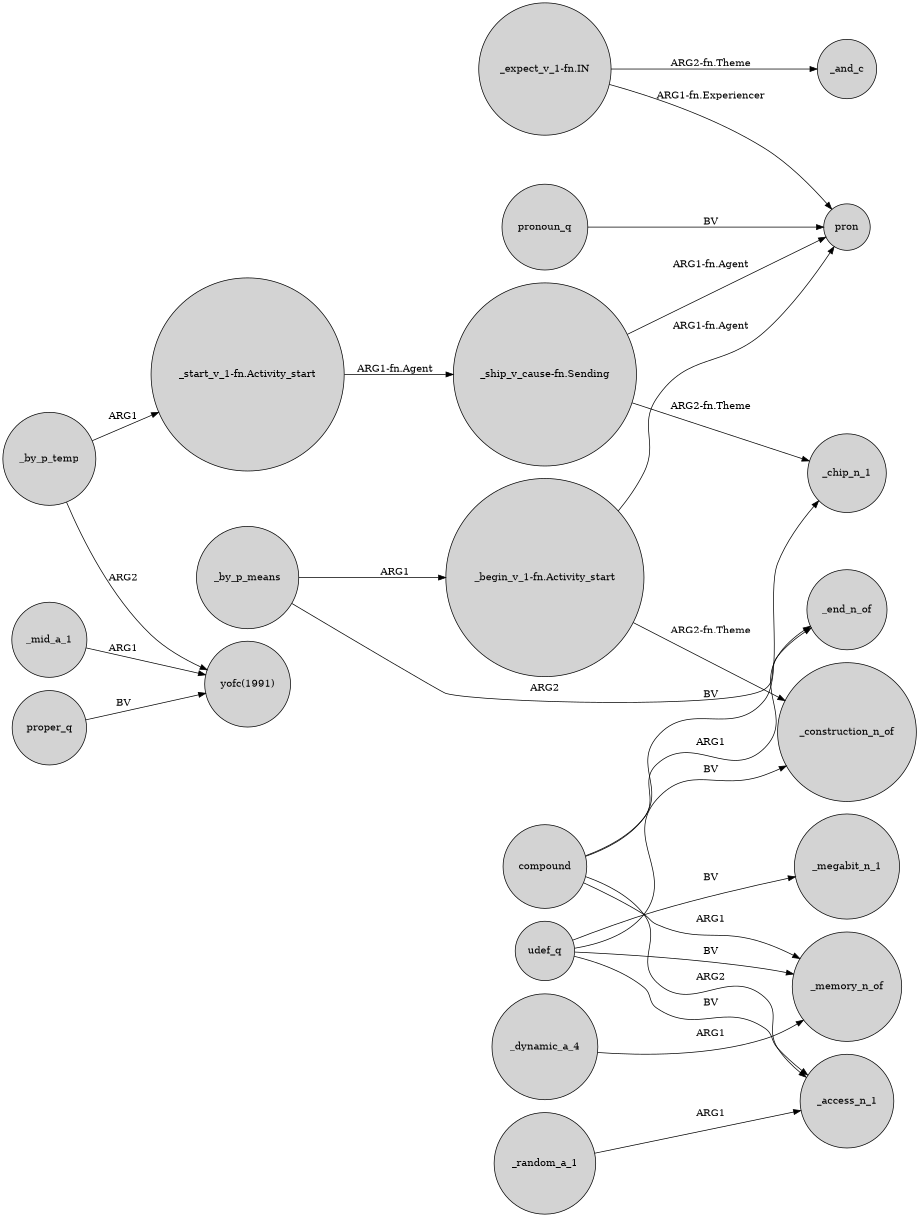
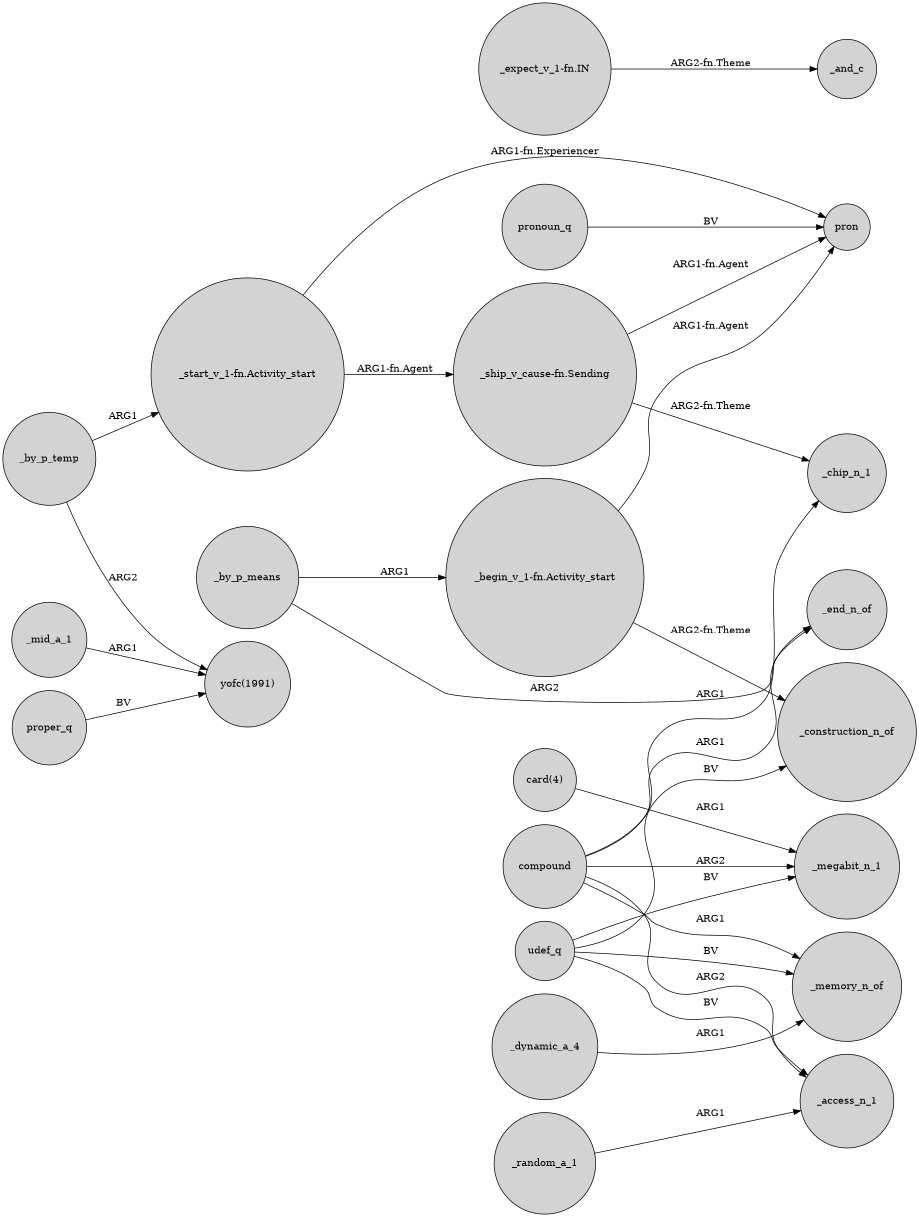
(727, 128) -> (542, 158)
(711, 695) -> (711, 695)
none -> (545, 780)
none -> (687, 867)
